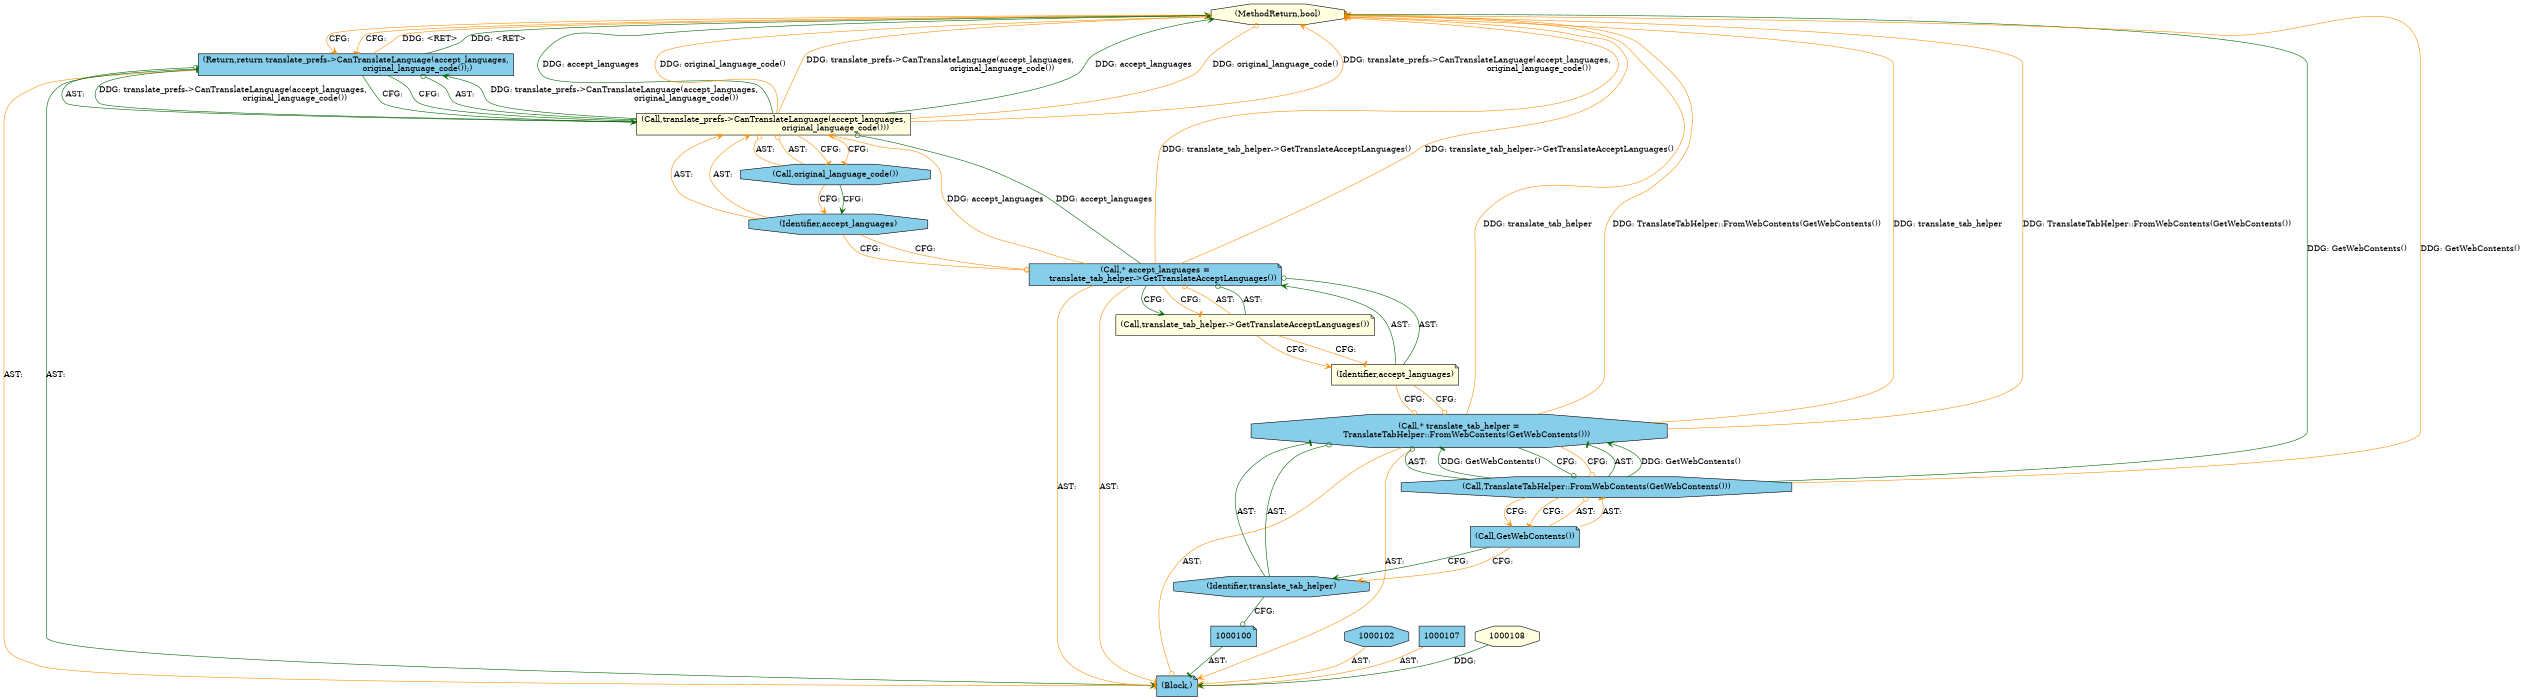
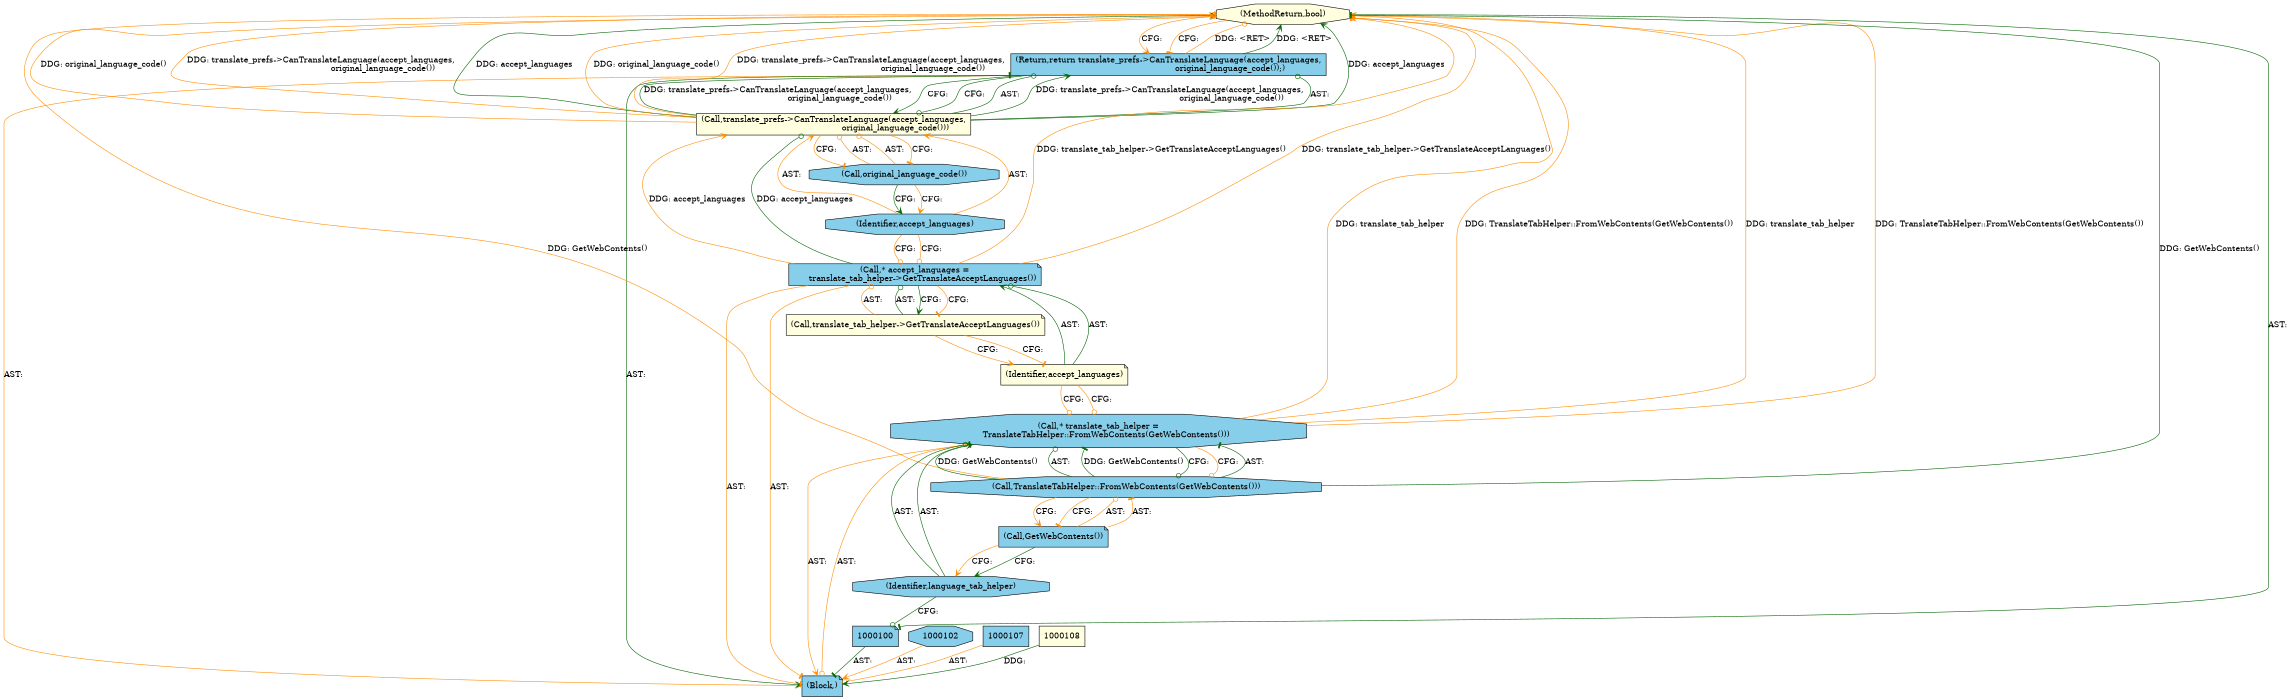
none -> (2268, 548)
(1271, 587) -> (951, 587)
(1507, 636) -> (1062, 636)
